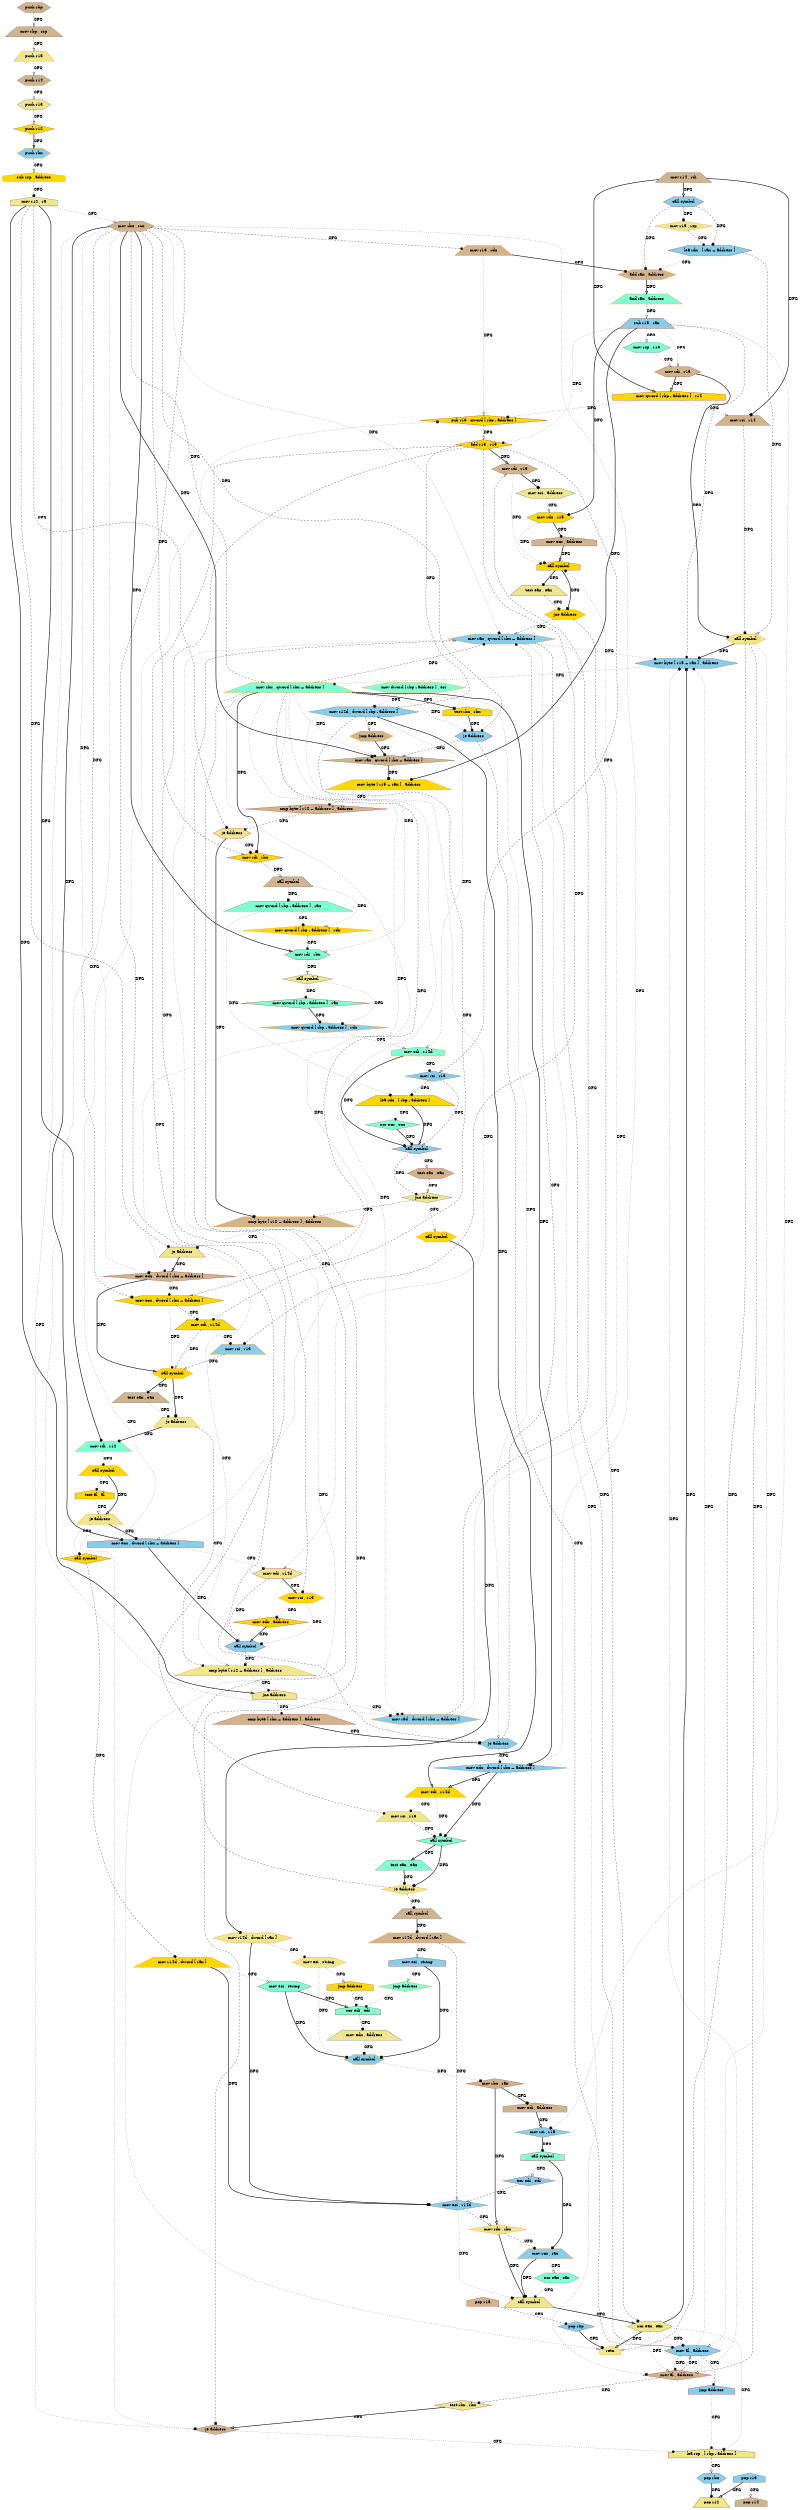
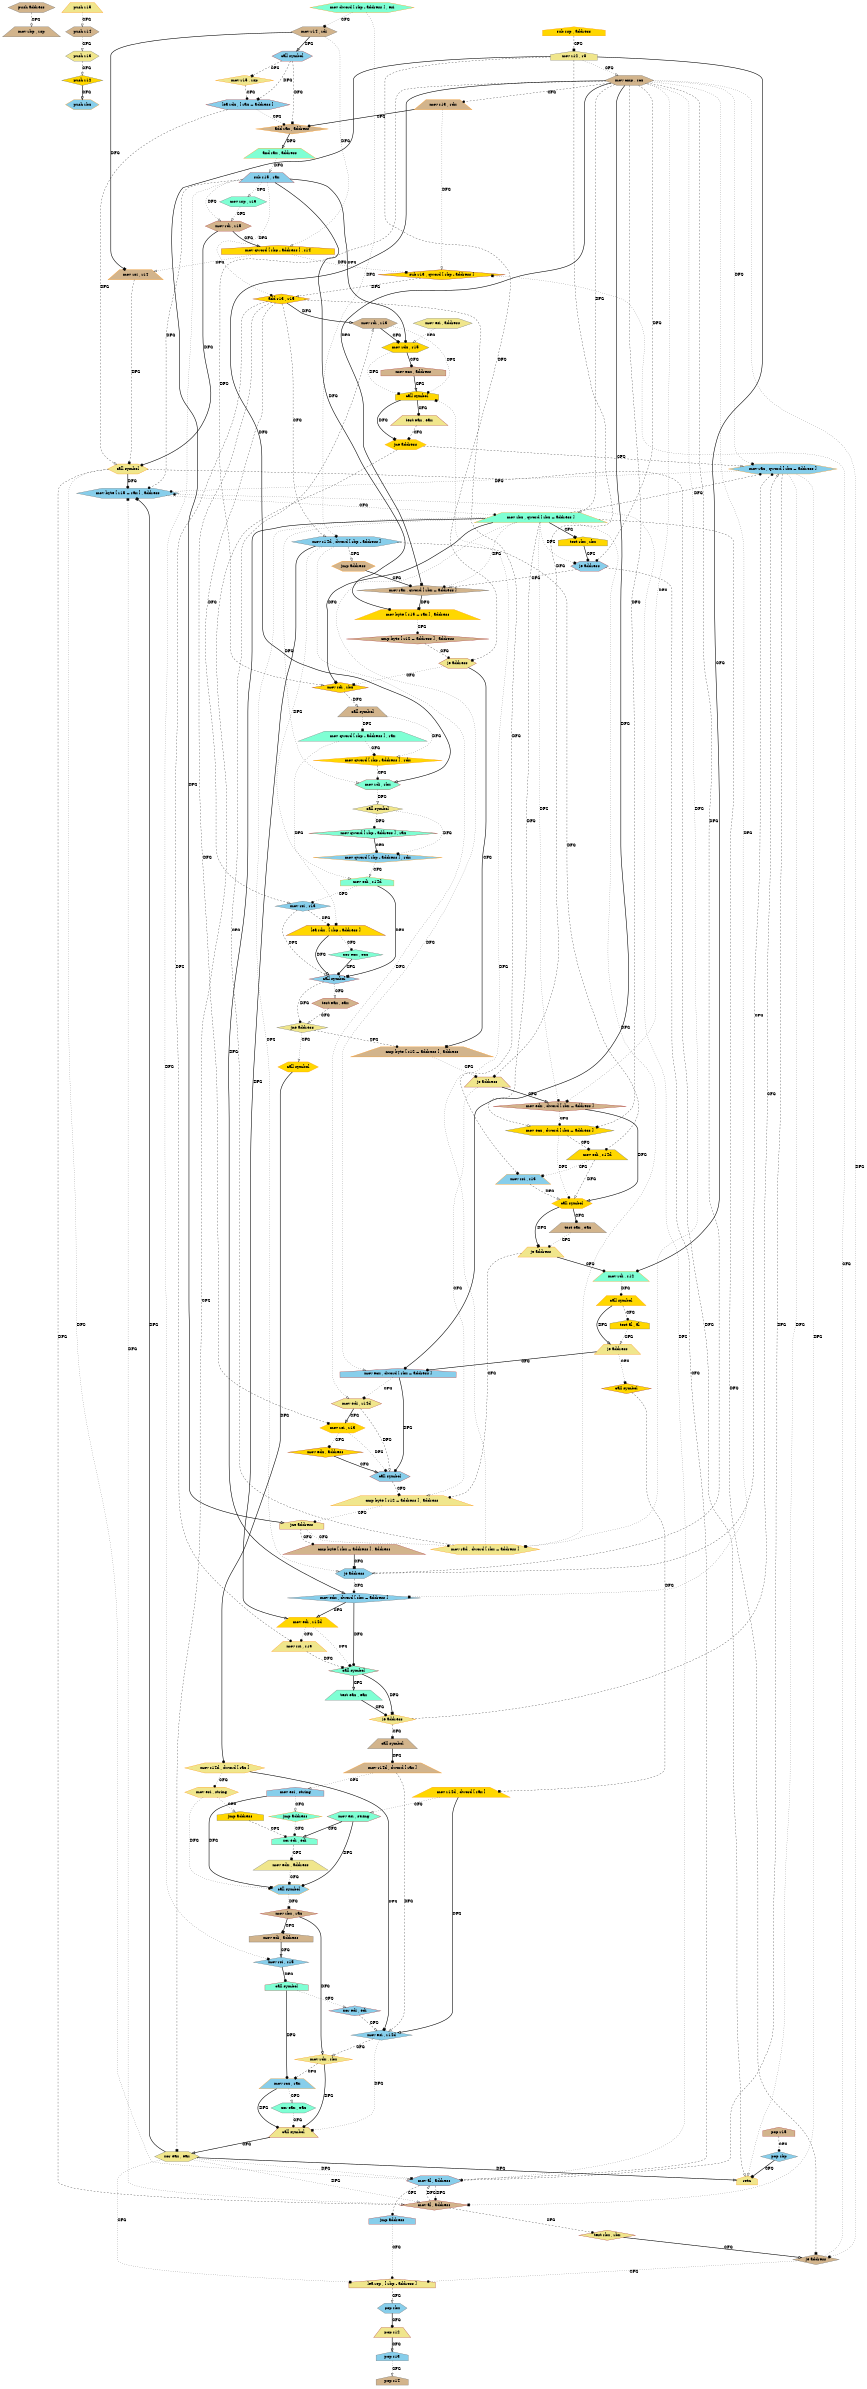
(34, 8) -> (32, 8)
none -> (339, 19)
(34, 43) -> none
(34, 164) -> none
(684, 178) -> (314, 32)
(131, 226) -> (629, 80)
(647, 275) -> (292, 129)
(594, 276) -> (341, 145)
(715, 408) -> (220, 263)
(743, 420) -> (136, 275)
(529, 480) -> (389, 335)
(46, 821) -> (721, 663)
(426, 1719) -> (485, 1549)
(732, 2489) -> (392, 2343)
